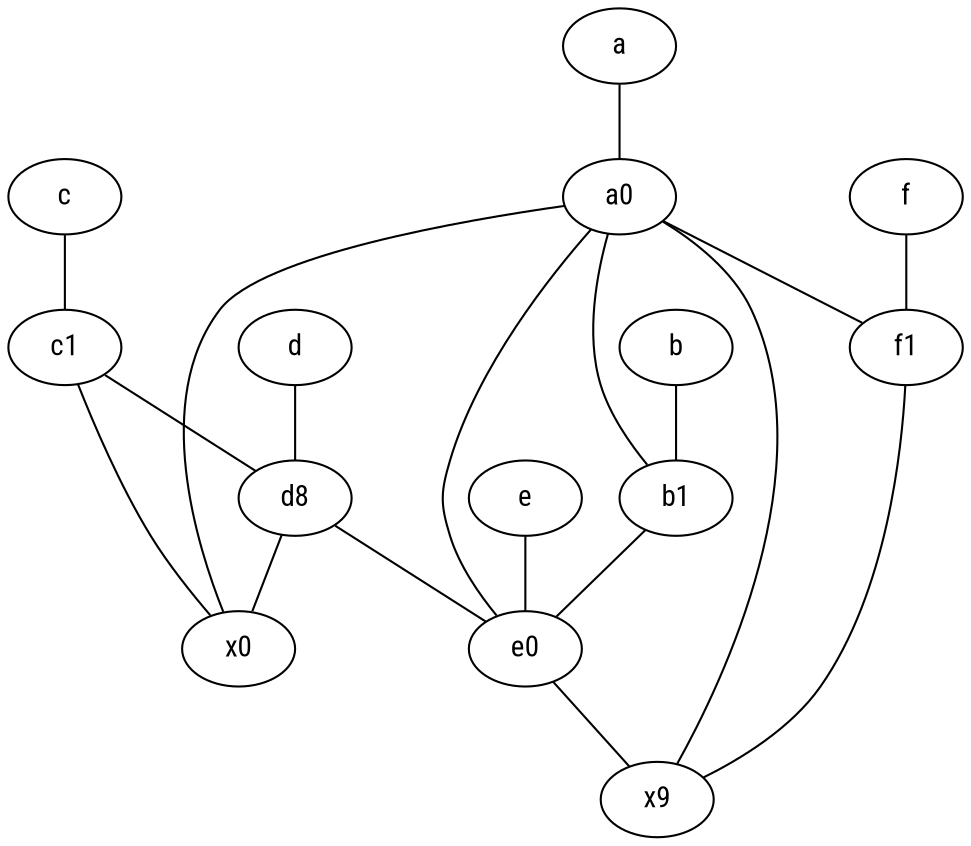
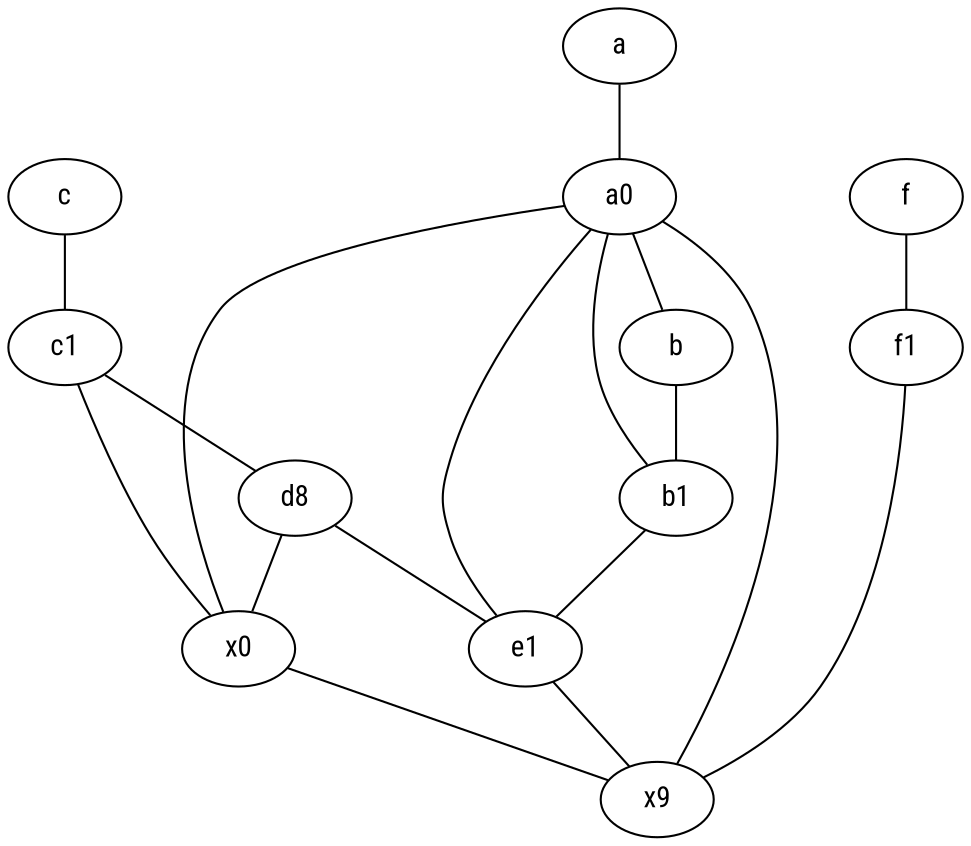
(763, 272) -> (648, 272)
(295, 347) -> none
(525, 498) -> none
(525, 649) -> (525, 649)
none -> (448, 724)
